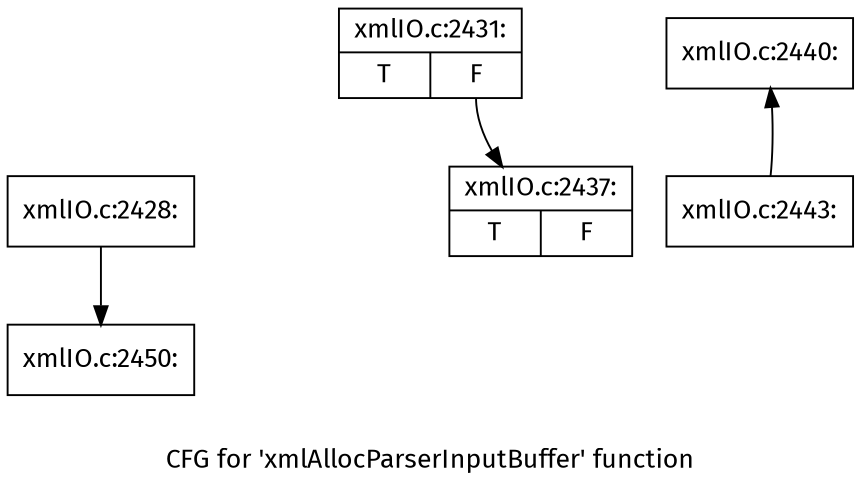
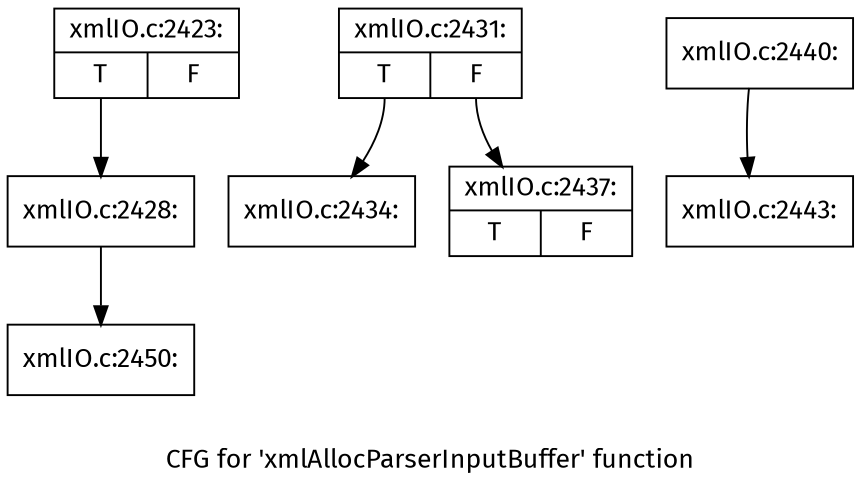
none -> (147, 53)
(773, 142) -> (747, 123)
none -> (322, 211)
